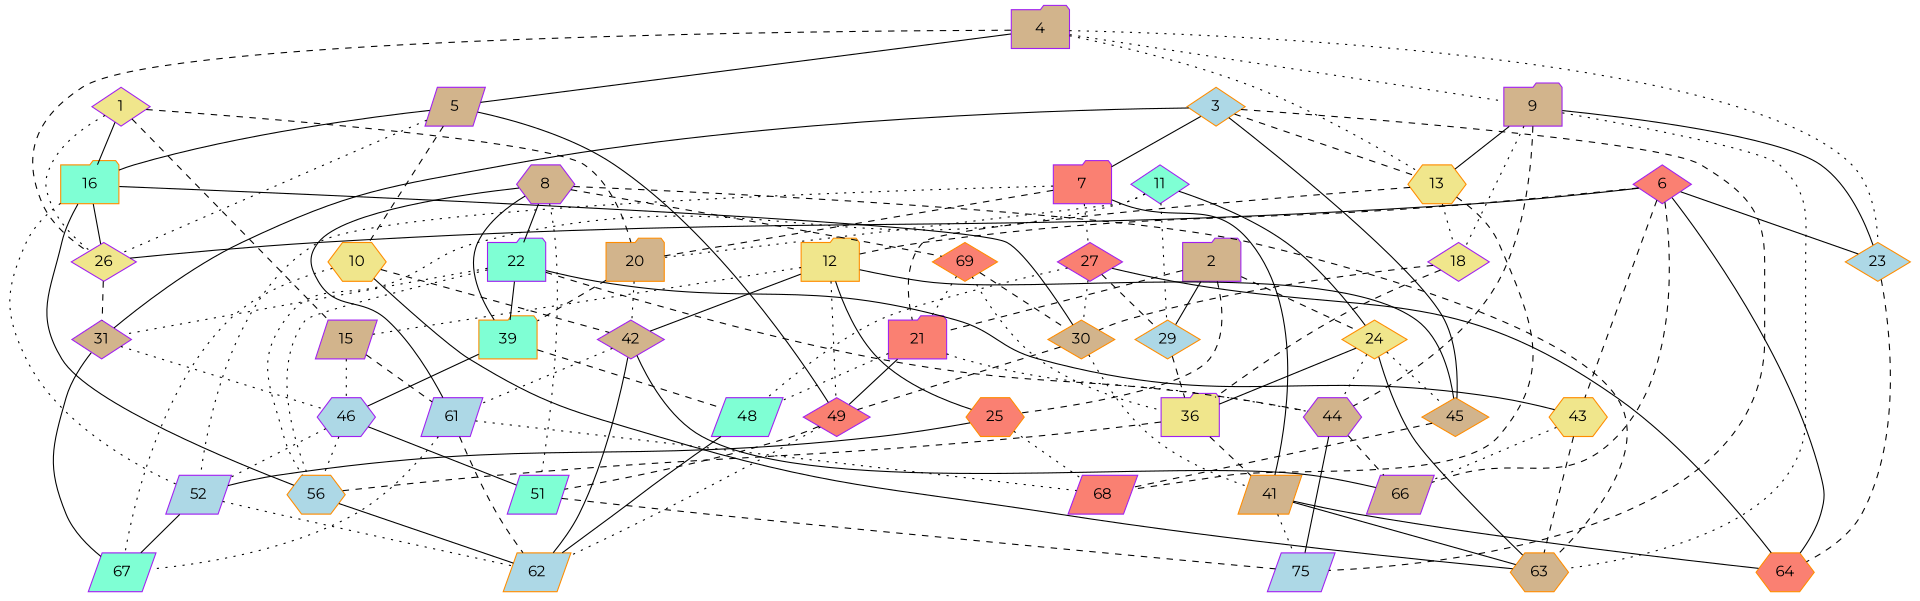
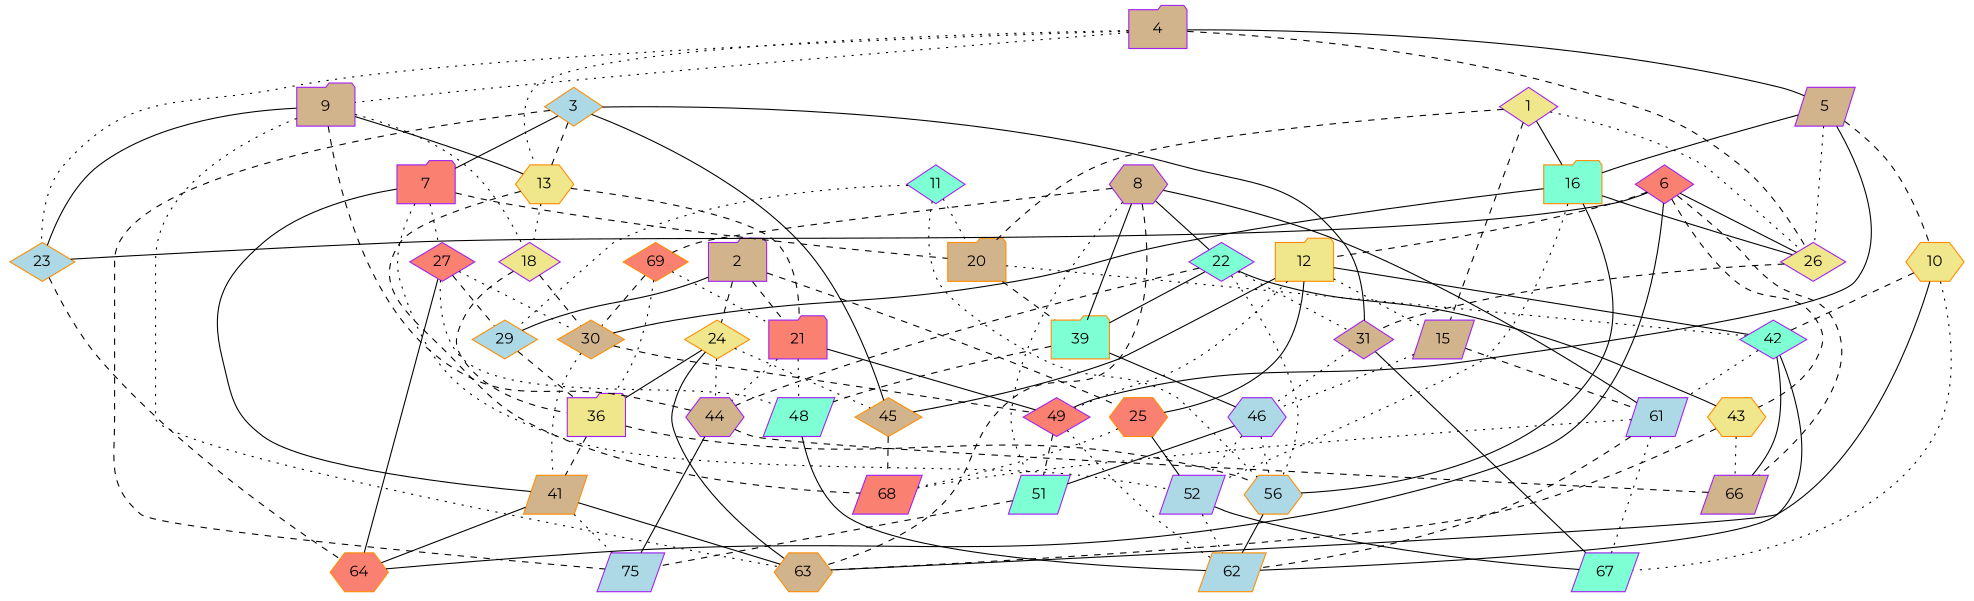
(1284, 241) -> none
(517, 262) -> (1221, 262)
(631, 340) -> (1773, 340)
